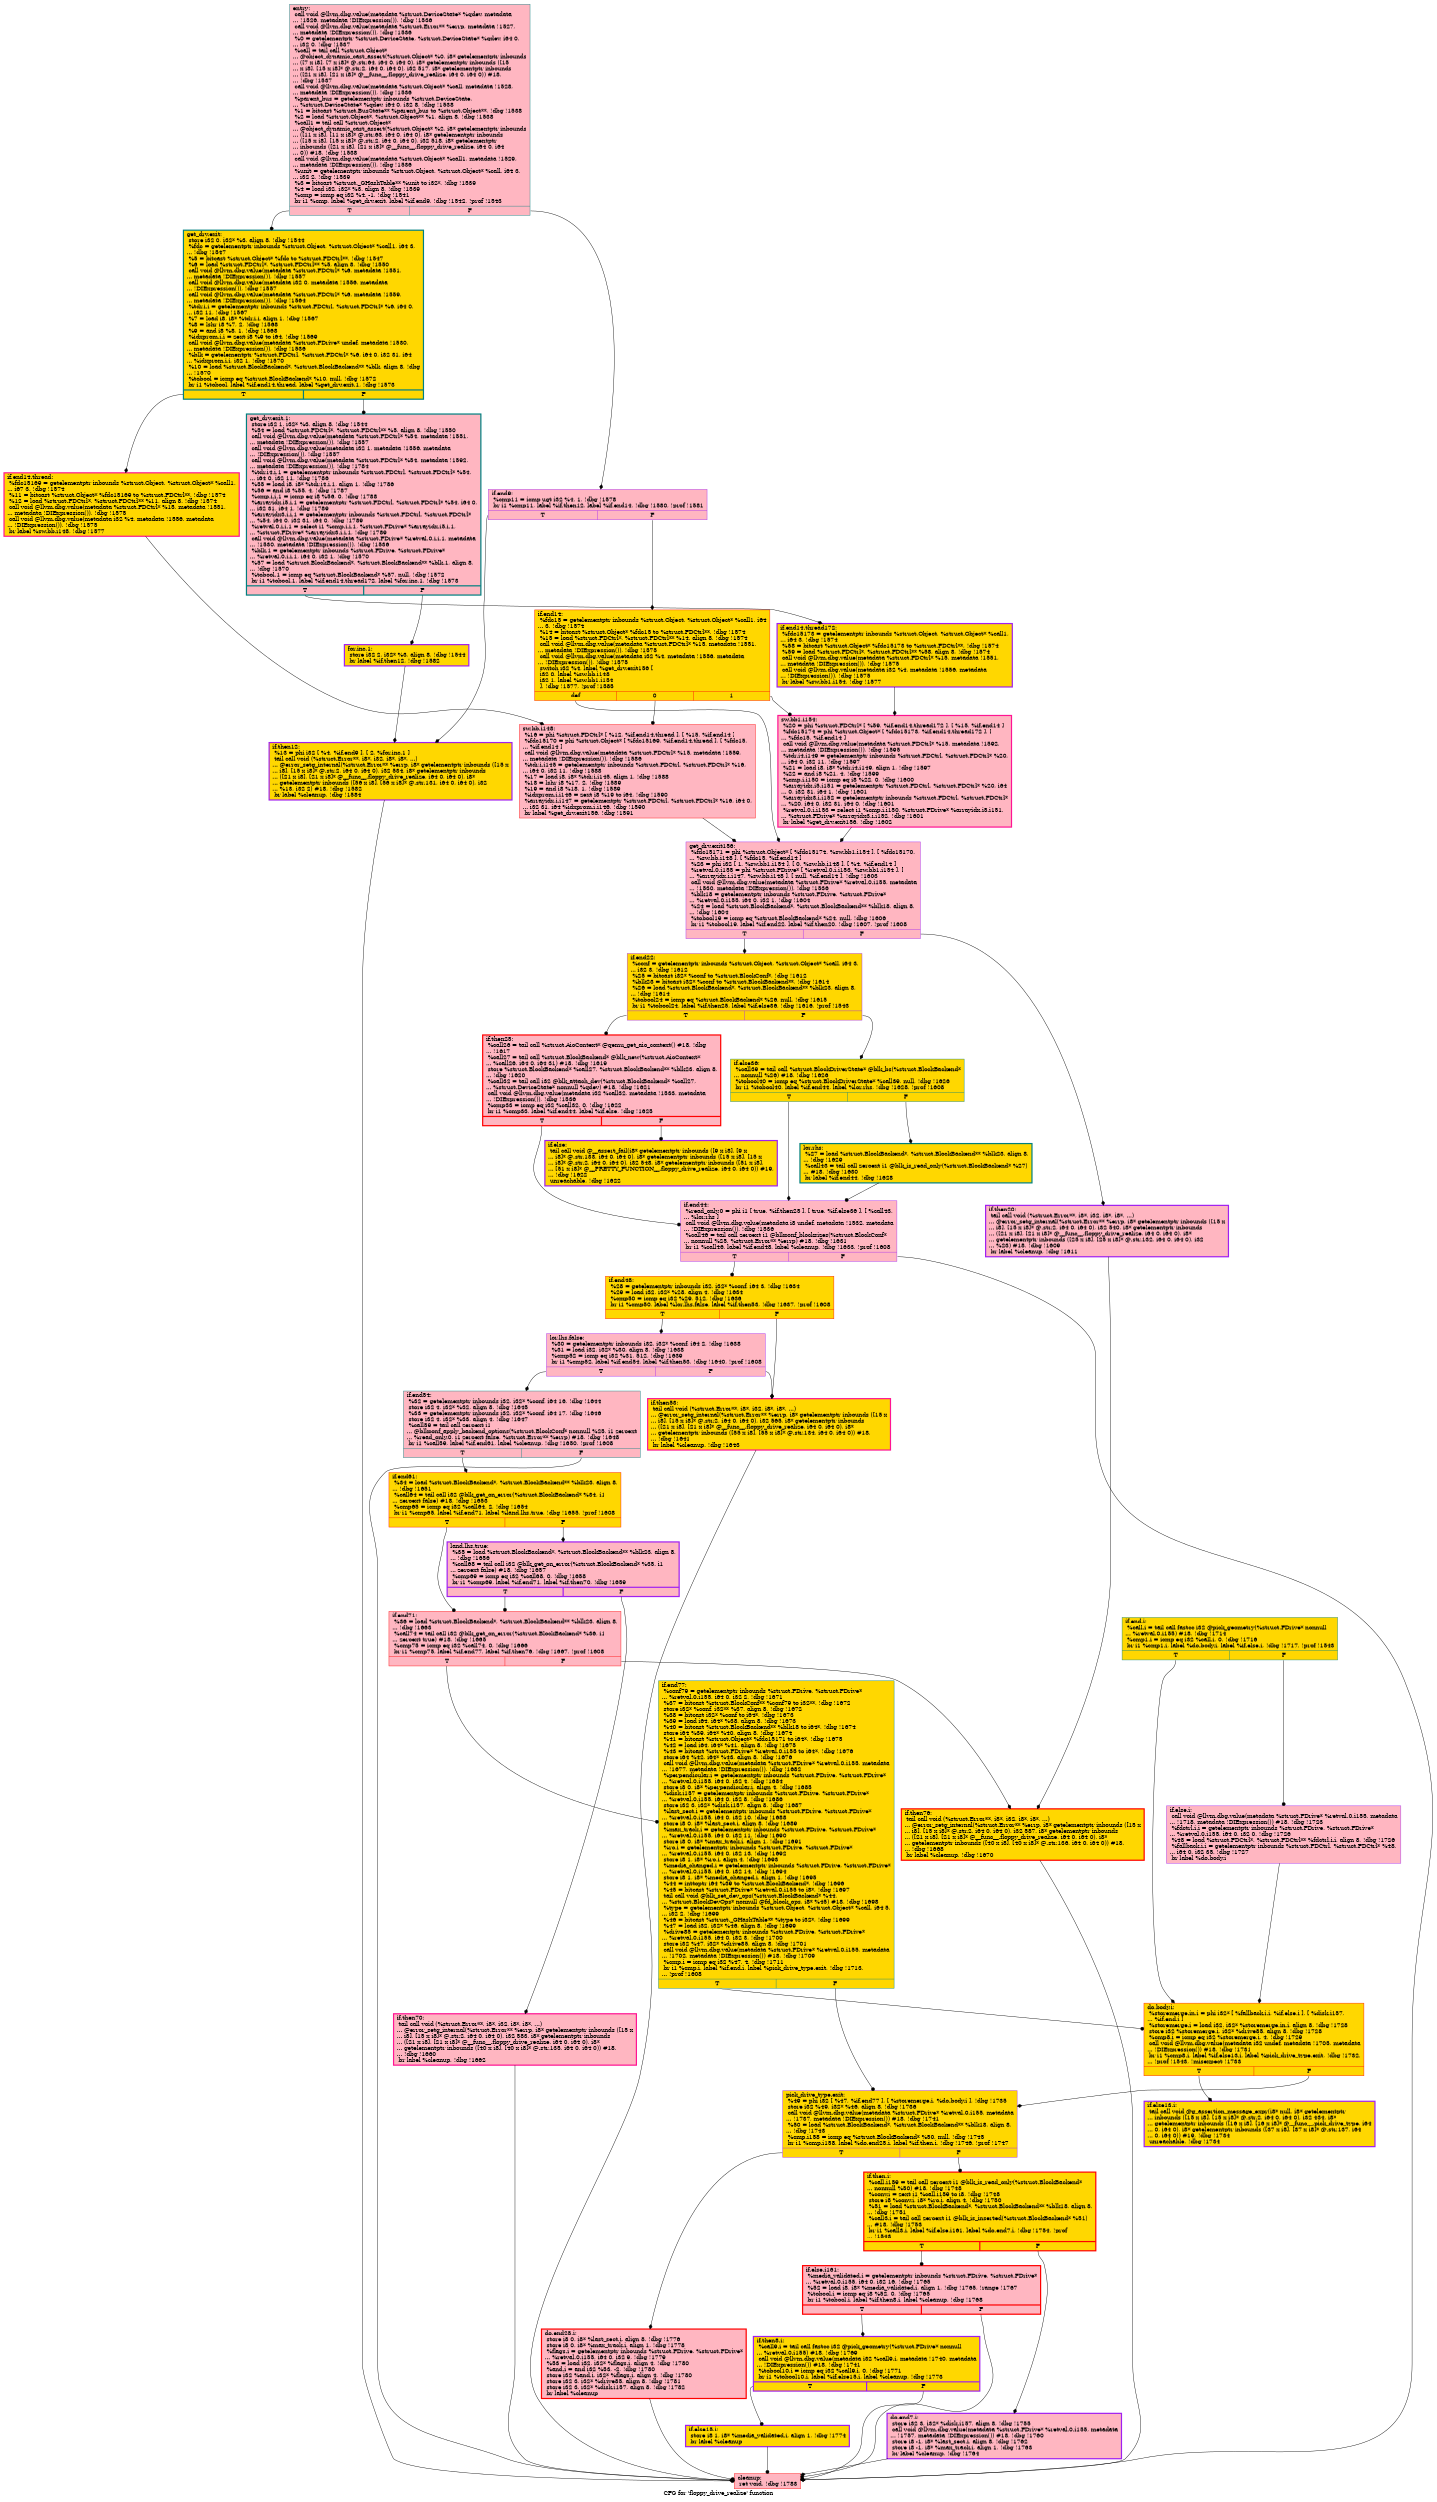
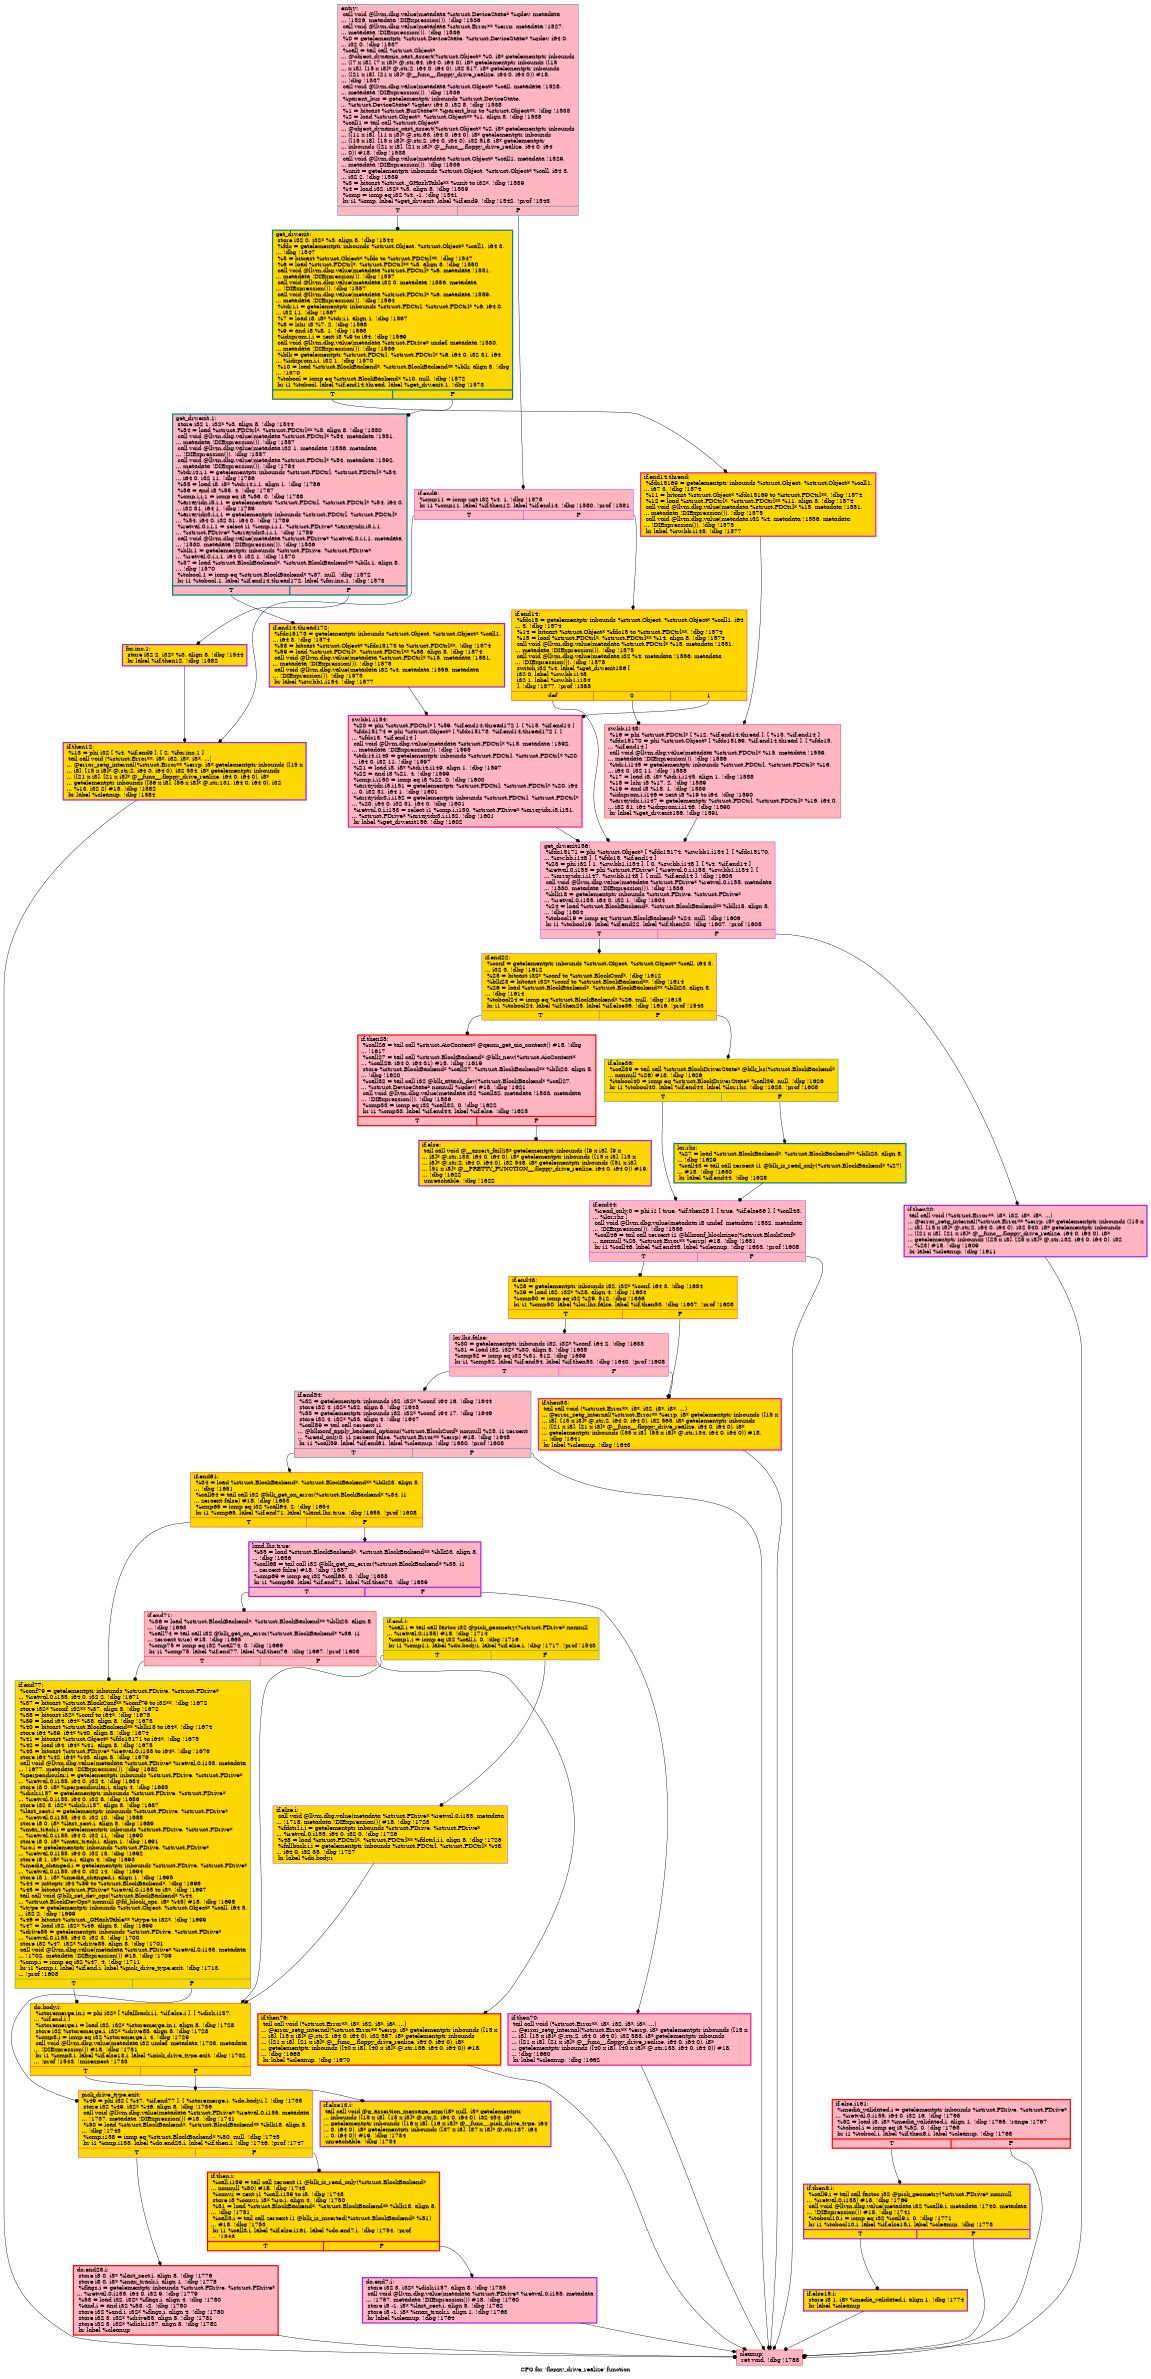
(576, 1206) -> none
(1111, 1537) -> (1082, 1908)
(438, 1570) -> (119, 1580)
(1284, 1835) -> (390, 1835)
(922, 2257) -> none
